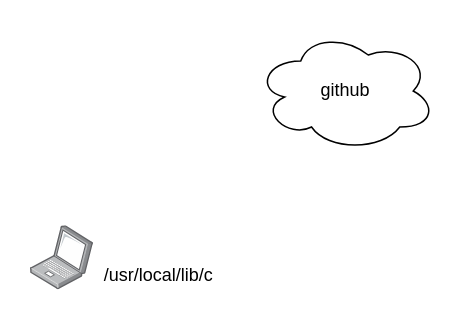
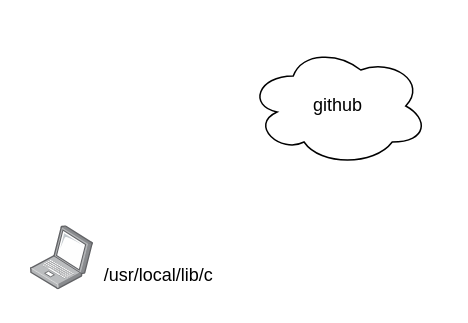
(346, 91) -> (338, 106)
